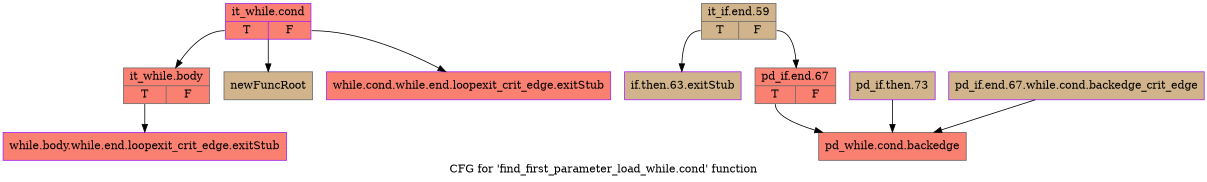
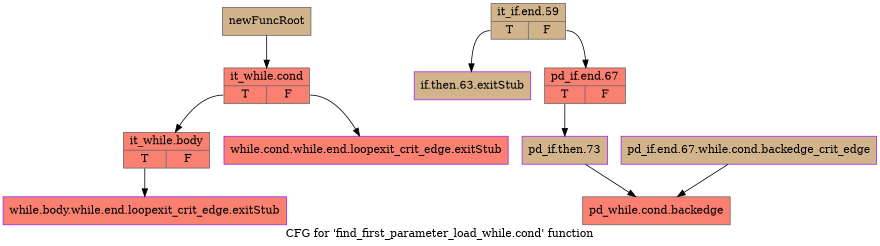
(268, 21) -> (267, 86)
(268, 52) -> (267, 48)
(792, 121) -> (565, 116)
